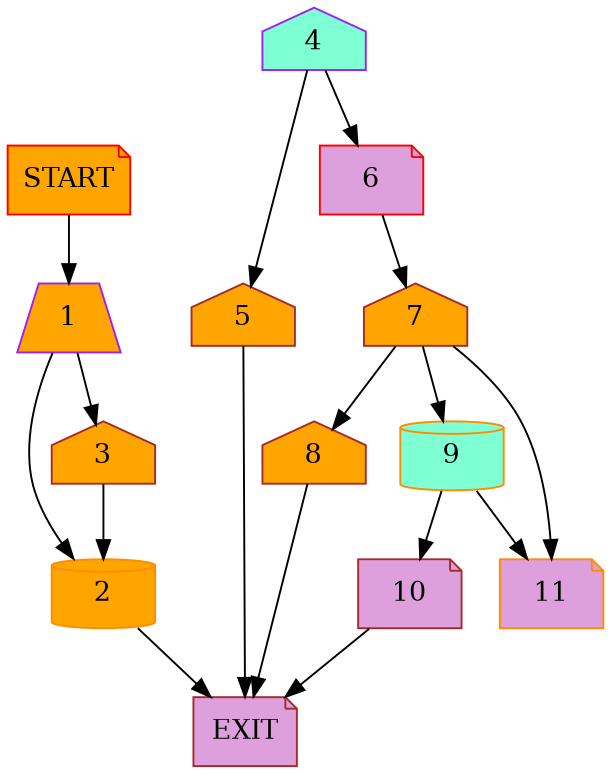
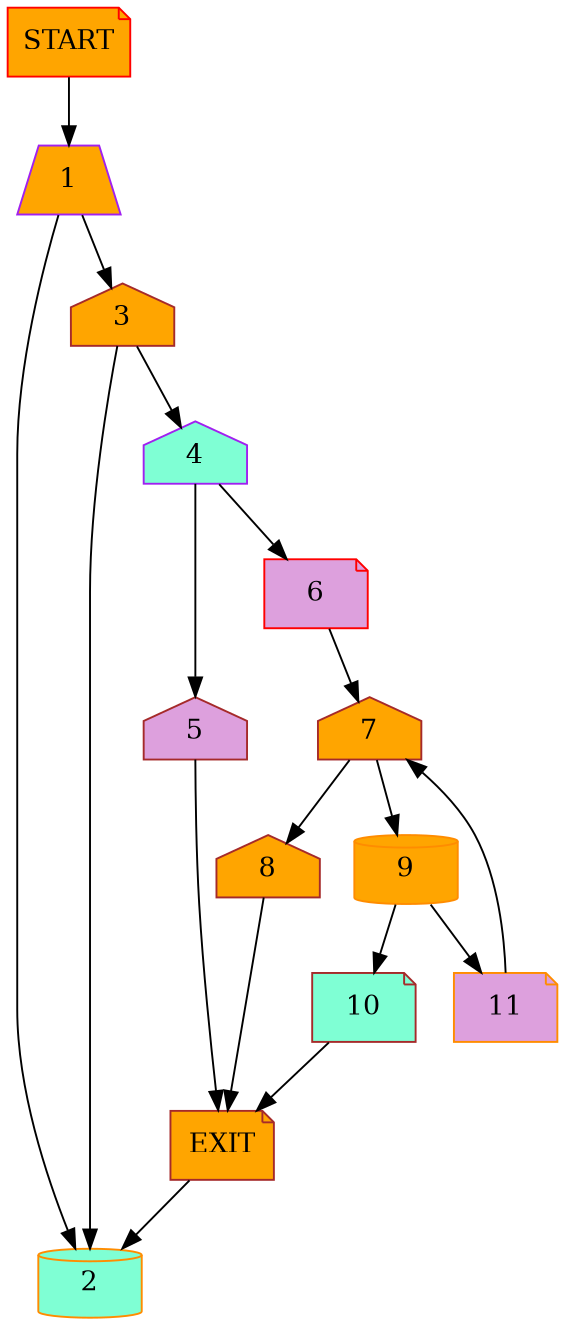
(243, 318) -> (195, 732)
none -> (154, 378)
(525, 431) -> (487, 863)
(452, 456) -> (406, 870)
(103, 594) -> (90, 1283)
(410, 594) -> (364, 1007)
(167, 656) -> (163, 1208)
(245, 732) -> (222, 1145)
